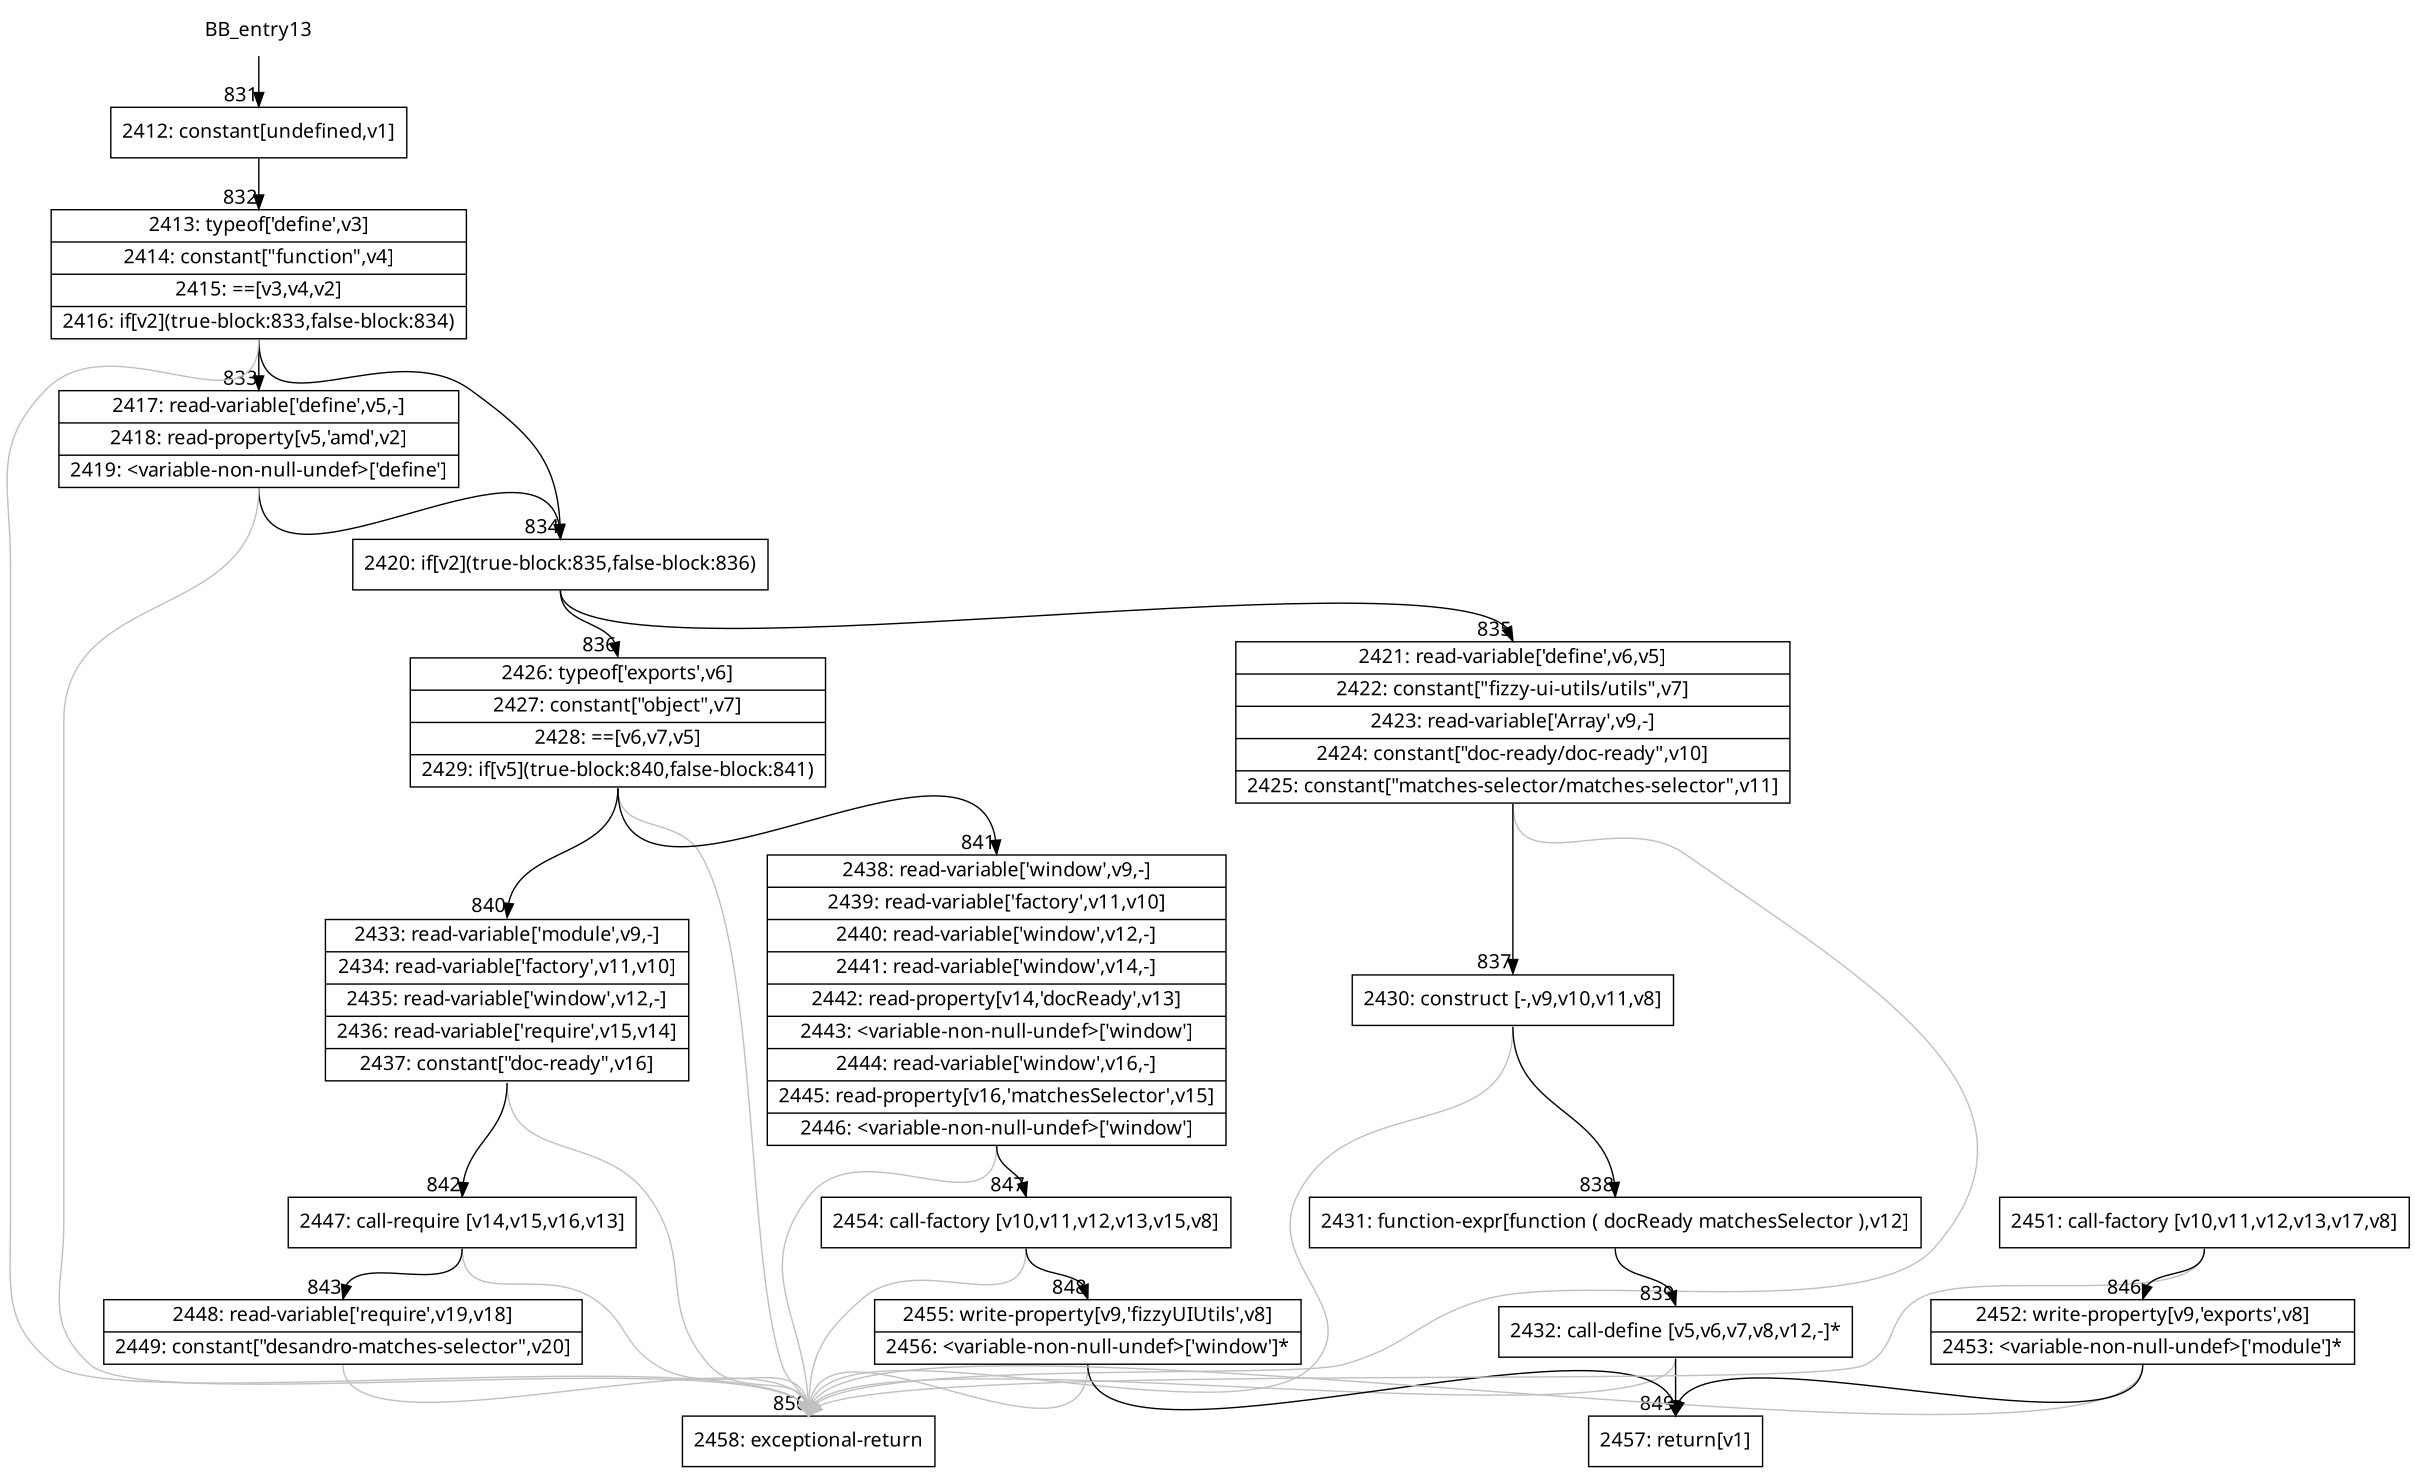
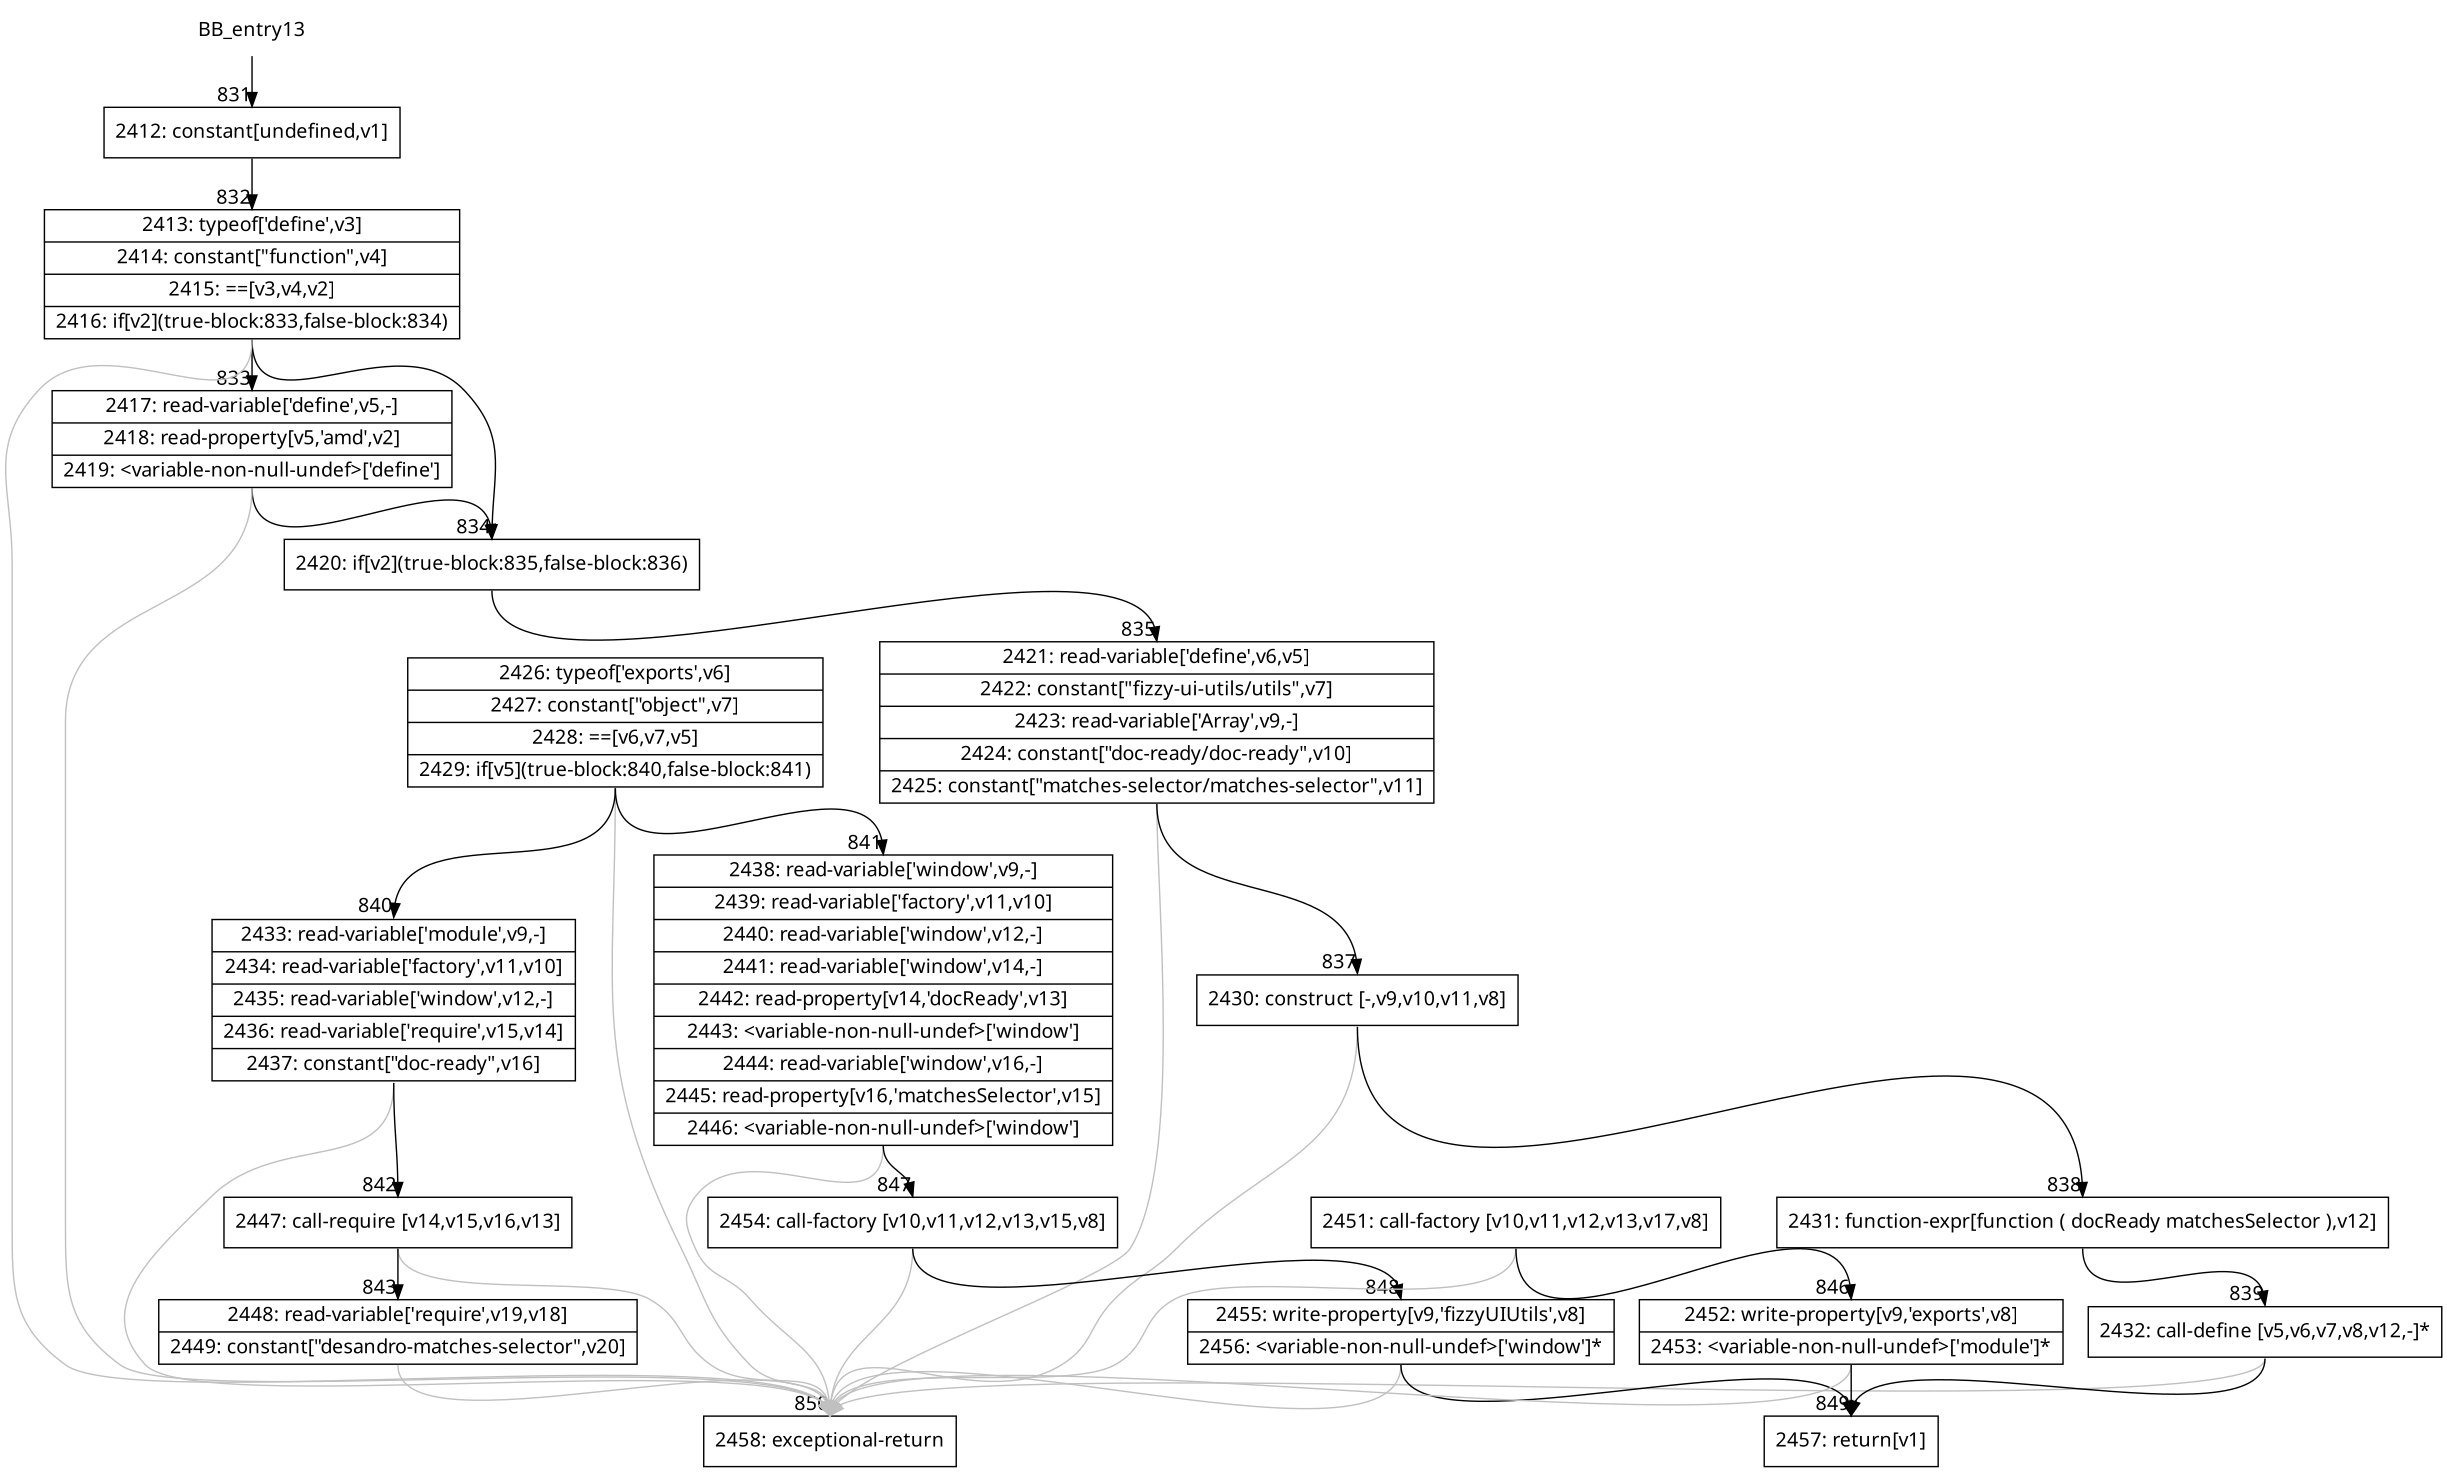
(582, 620) -> none
